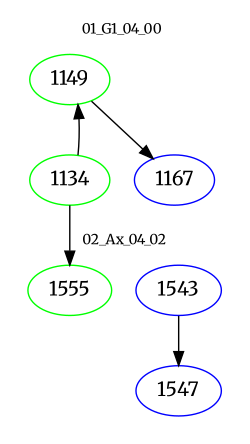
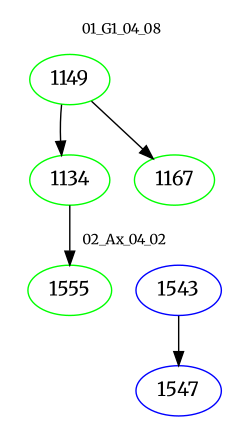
(122, 30) -> (122, 30)
(79, 137) -> (60, 123)
(174, 180) -> (174, 180)
